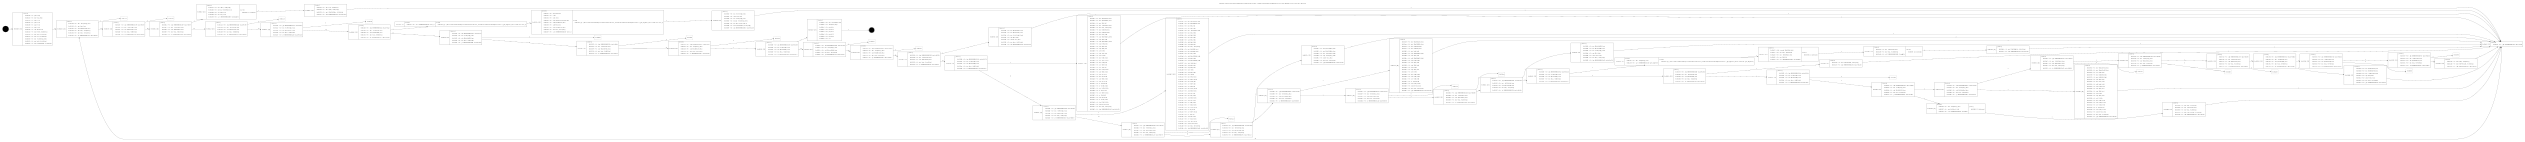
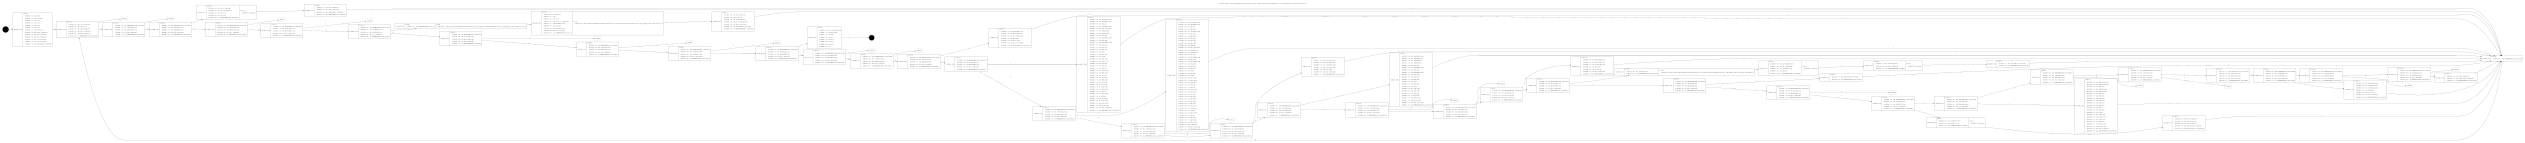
(2275, 72) -> none
